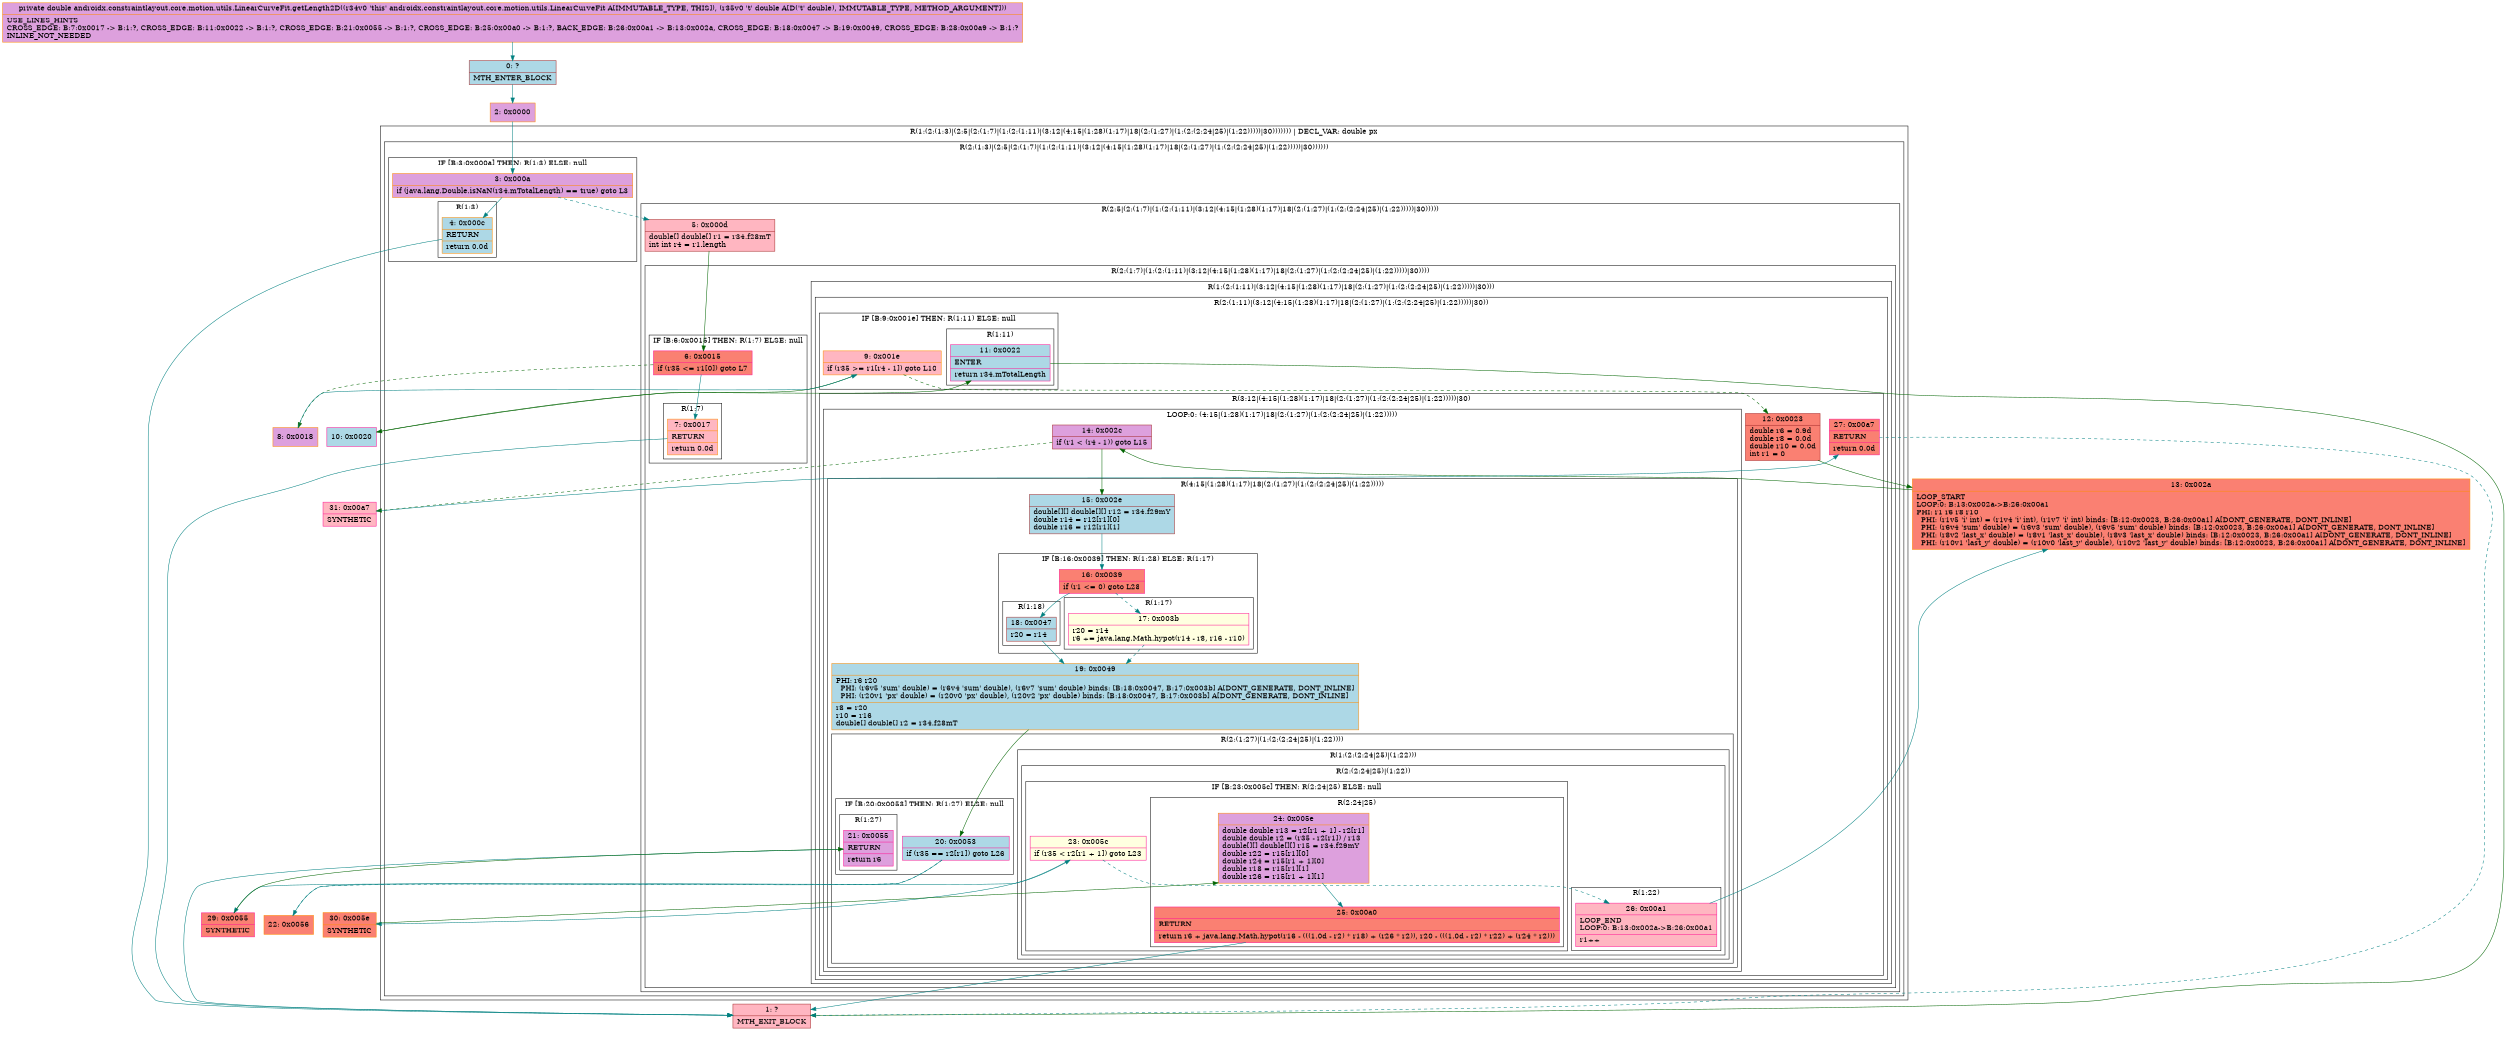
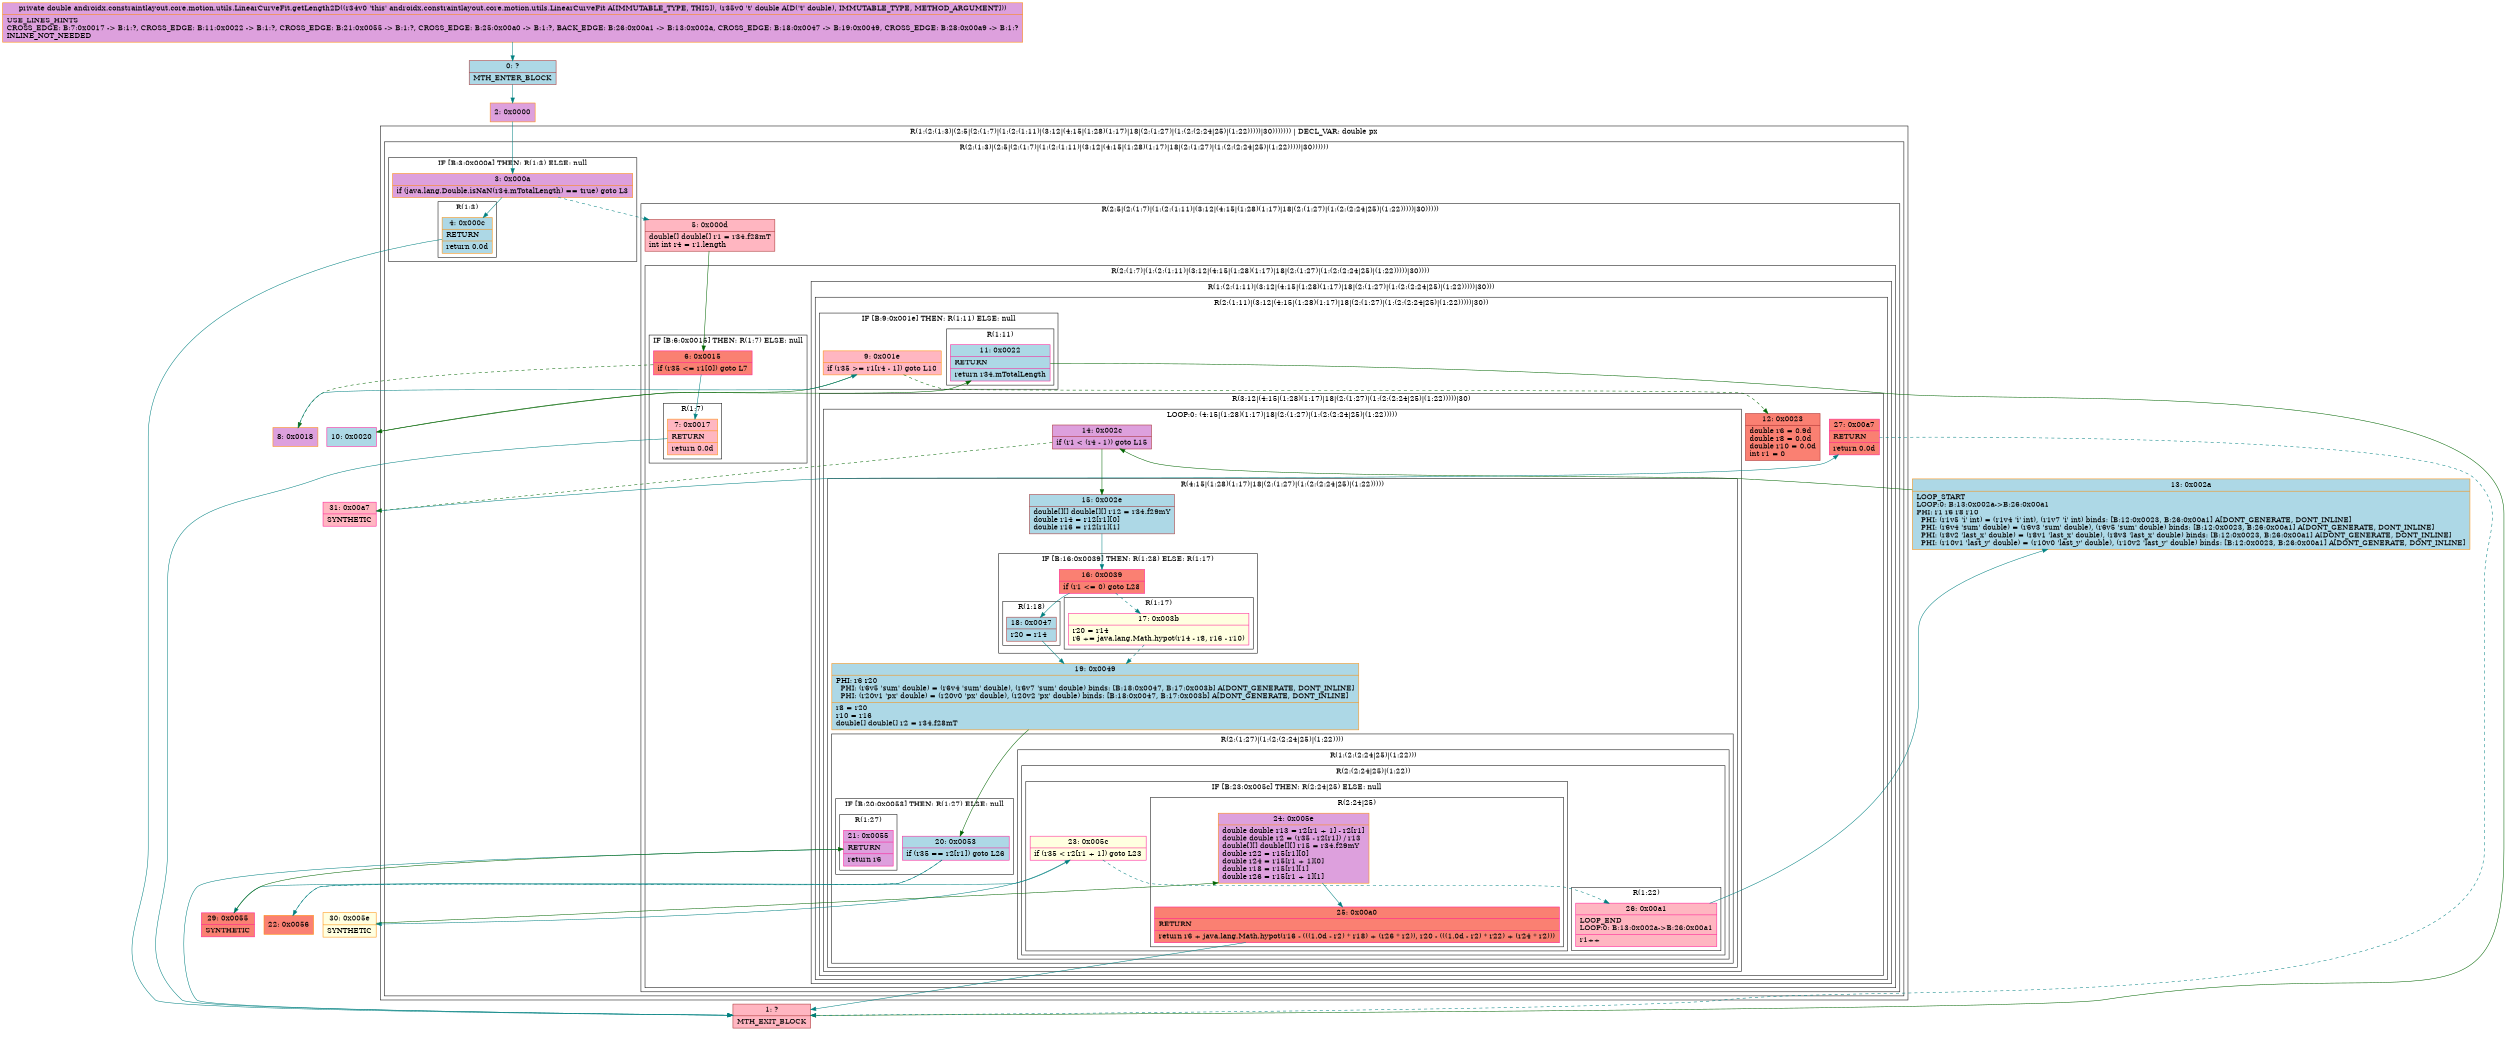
(968, 362) -> (971, 362)
(1862, 475) -> none
(2191, 514) -> (2191, 514)
(350, 925) -> (350, 925)
